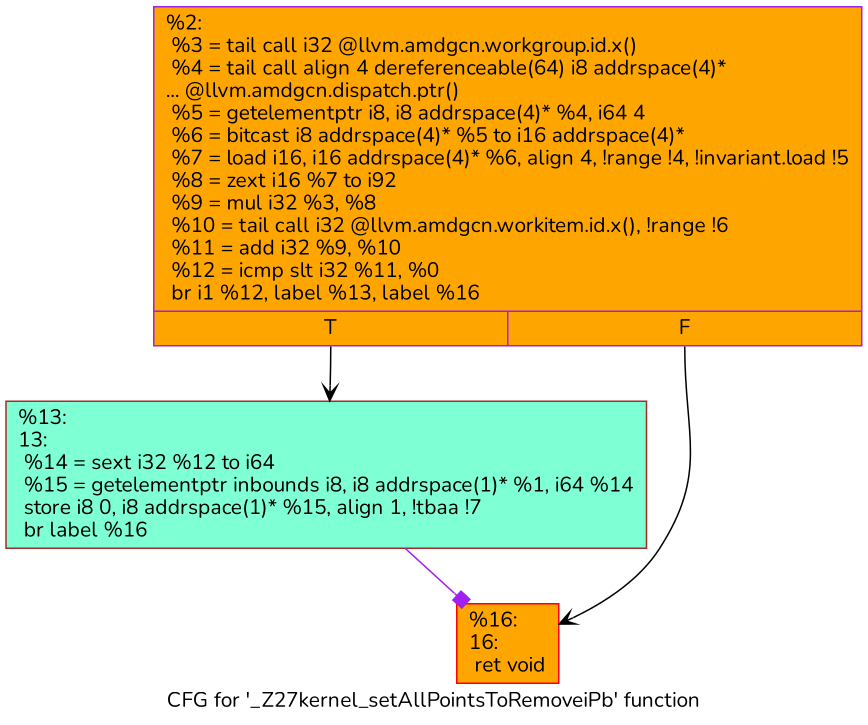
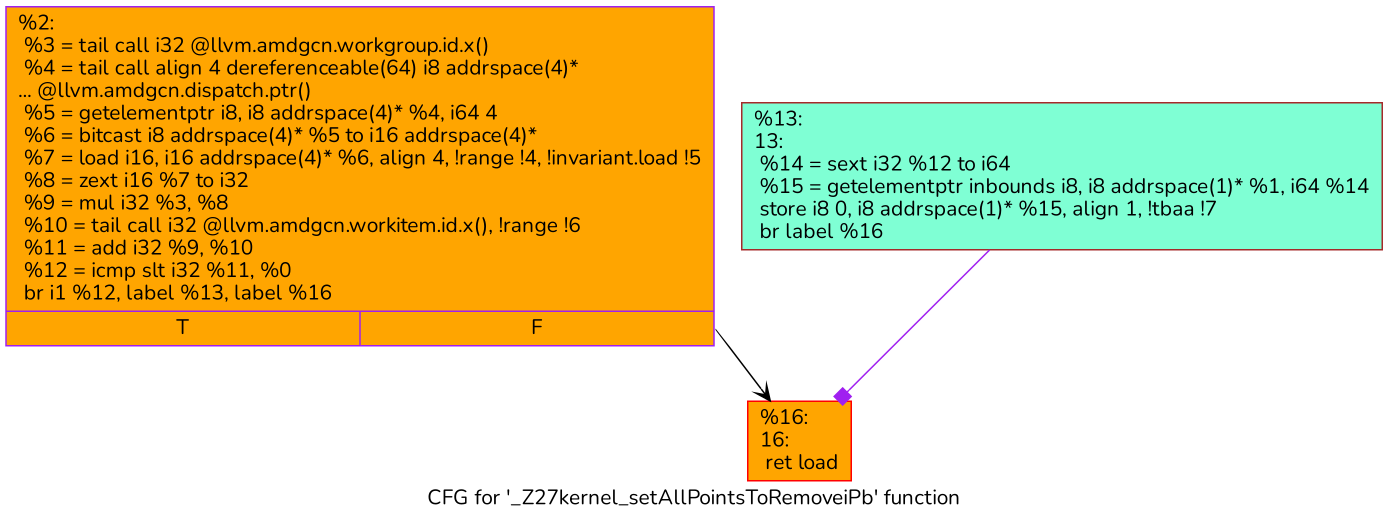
(281, 181) -> (134, 181)
(331, 366) -> none
(508, 665) -> (800, 463)
